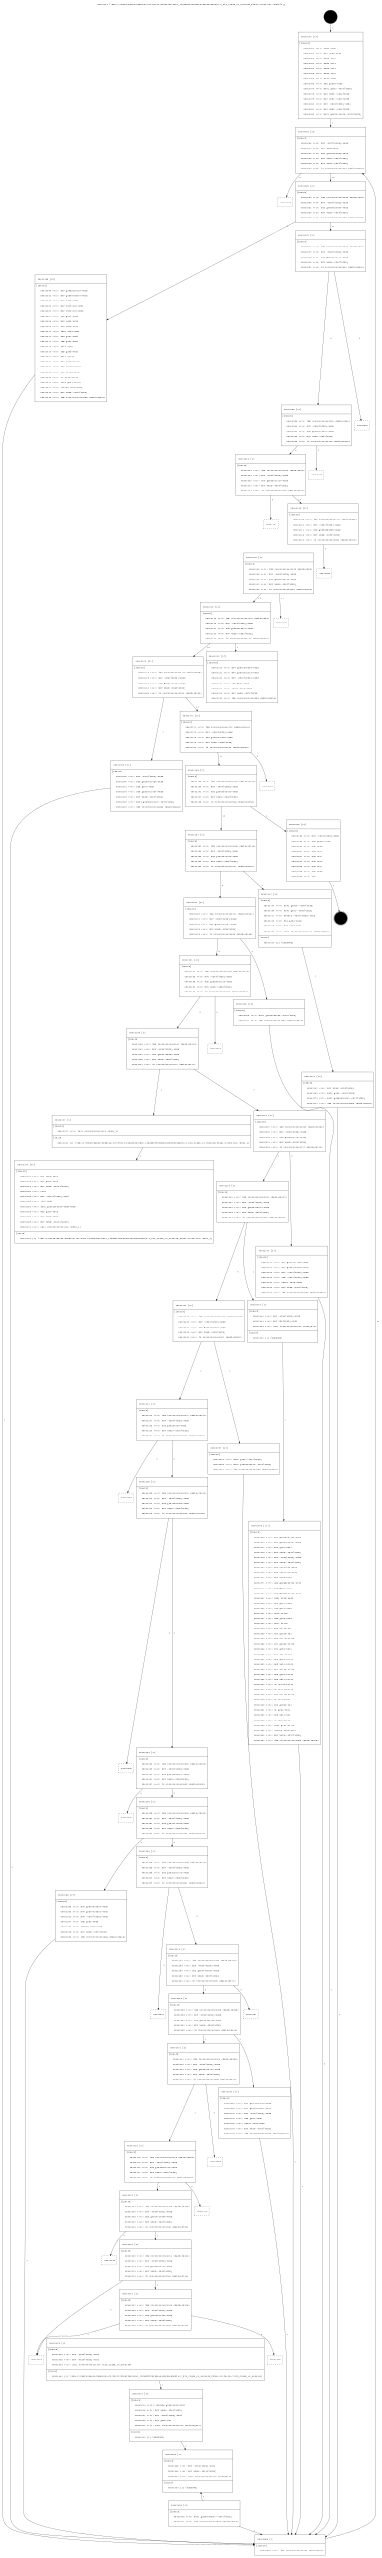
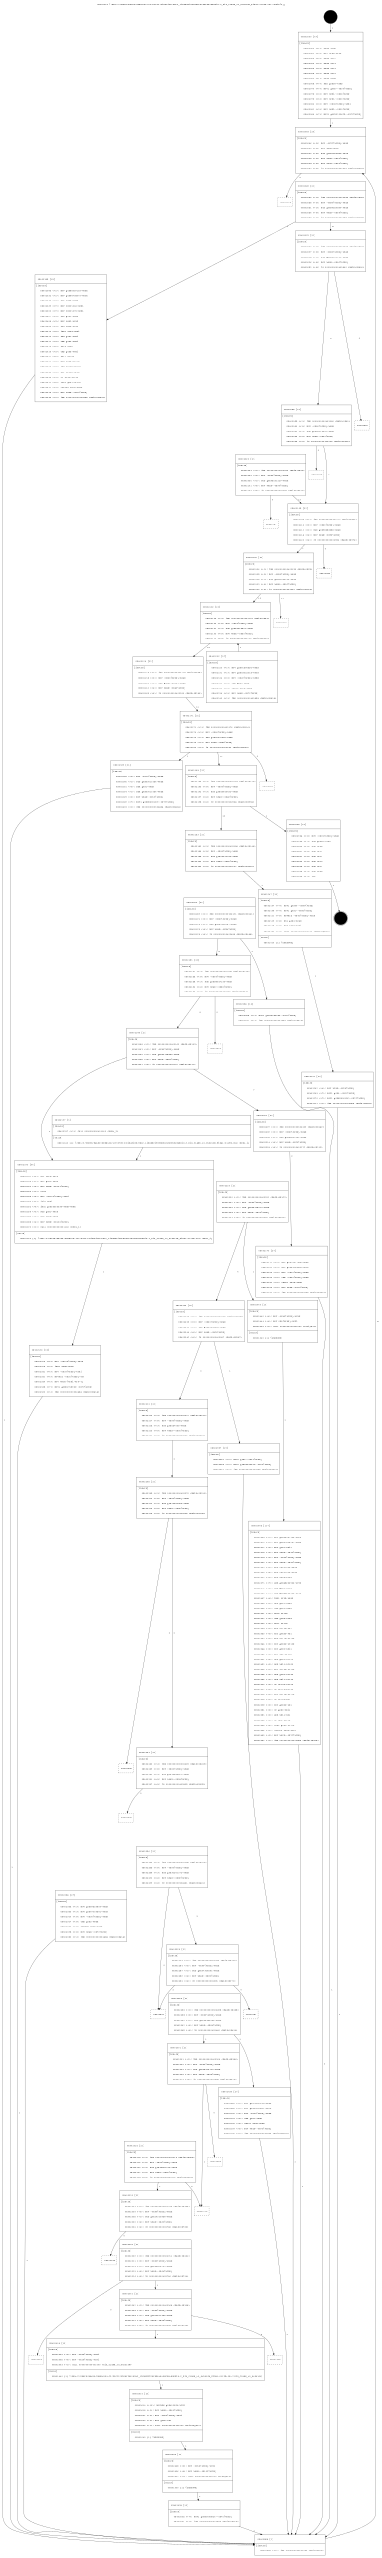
(331, 176) -> none
(294, 449) -> (327, 474)
none -> (301, 548)
(235, 647) -> (239, 648)
(158, 728) -> (185, 756)
(220, 884) -> none
(157, 1091) -> (62, 1093)
(271, 1166) -> none
none -> (65, 1371)
(126, 1498) -> none
(172, 1818) -> none
(203, 1989) -> (166, 1996)
(182, 2112) -> (202, 2144)
(155, 2235) -> none
(74, 2336) -> (155, 2333)
(202, 2497) -> (197, 2496)
